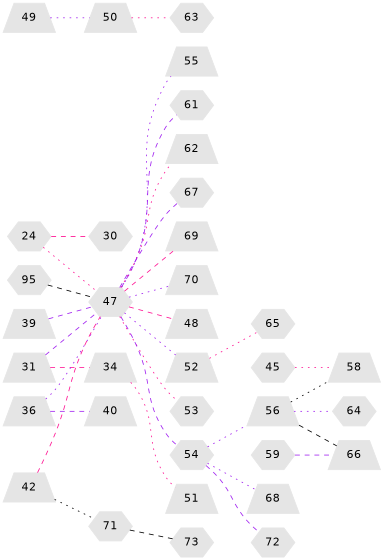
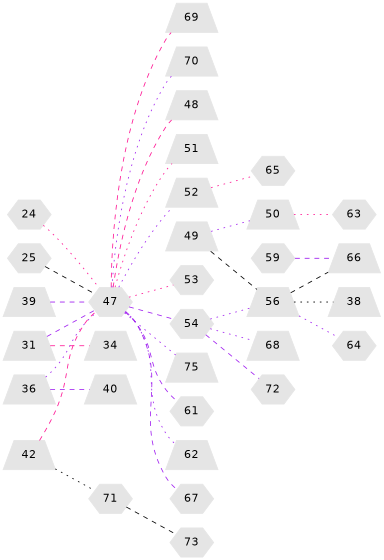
(192, 62) -> (192, 368)
(153, 196) -> (156, 413)
(111, 236) -> none
none -> (234, 270)
(29, 280) -> (29, 258)
(273, 368) -> none
(354, 368) -> (354, 302)
(151, 436) -> (137, 222)
